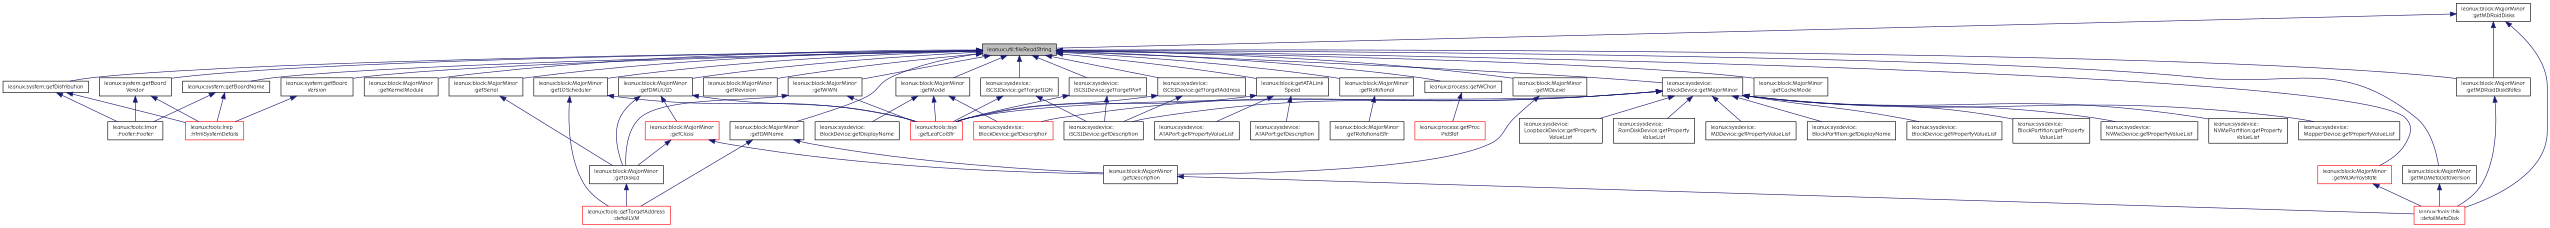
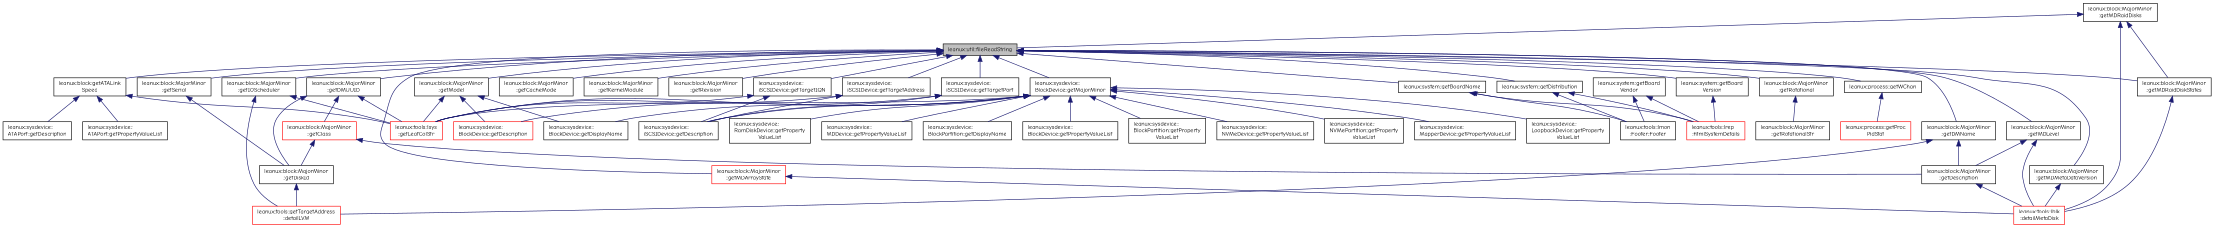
(574, 58) -> none
(825, 87) -> none
none -> (727, 108)
none -> (2023, 176)
